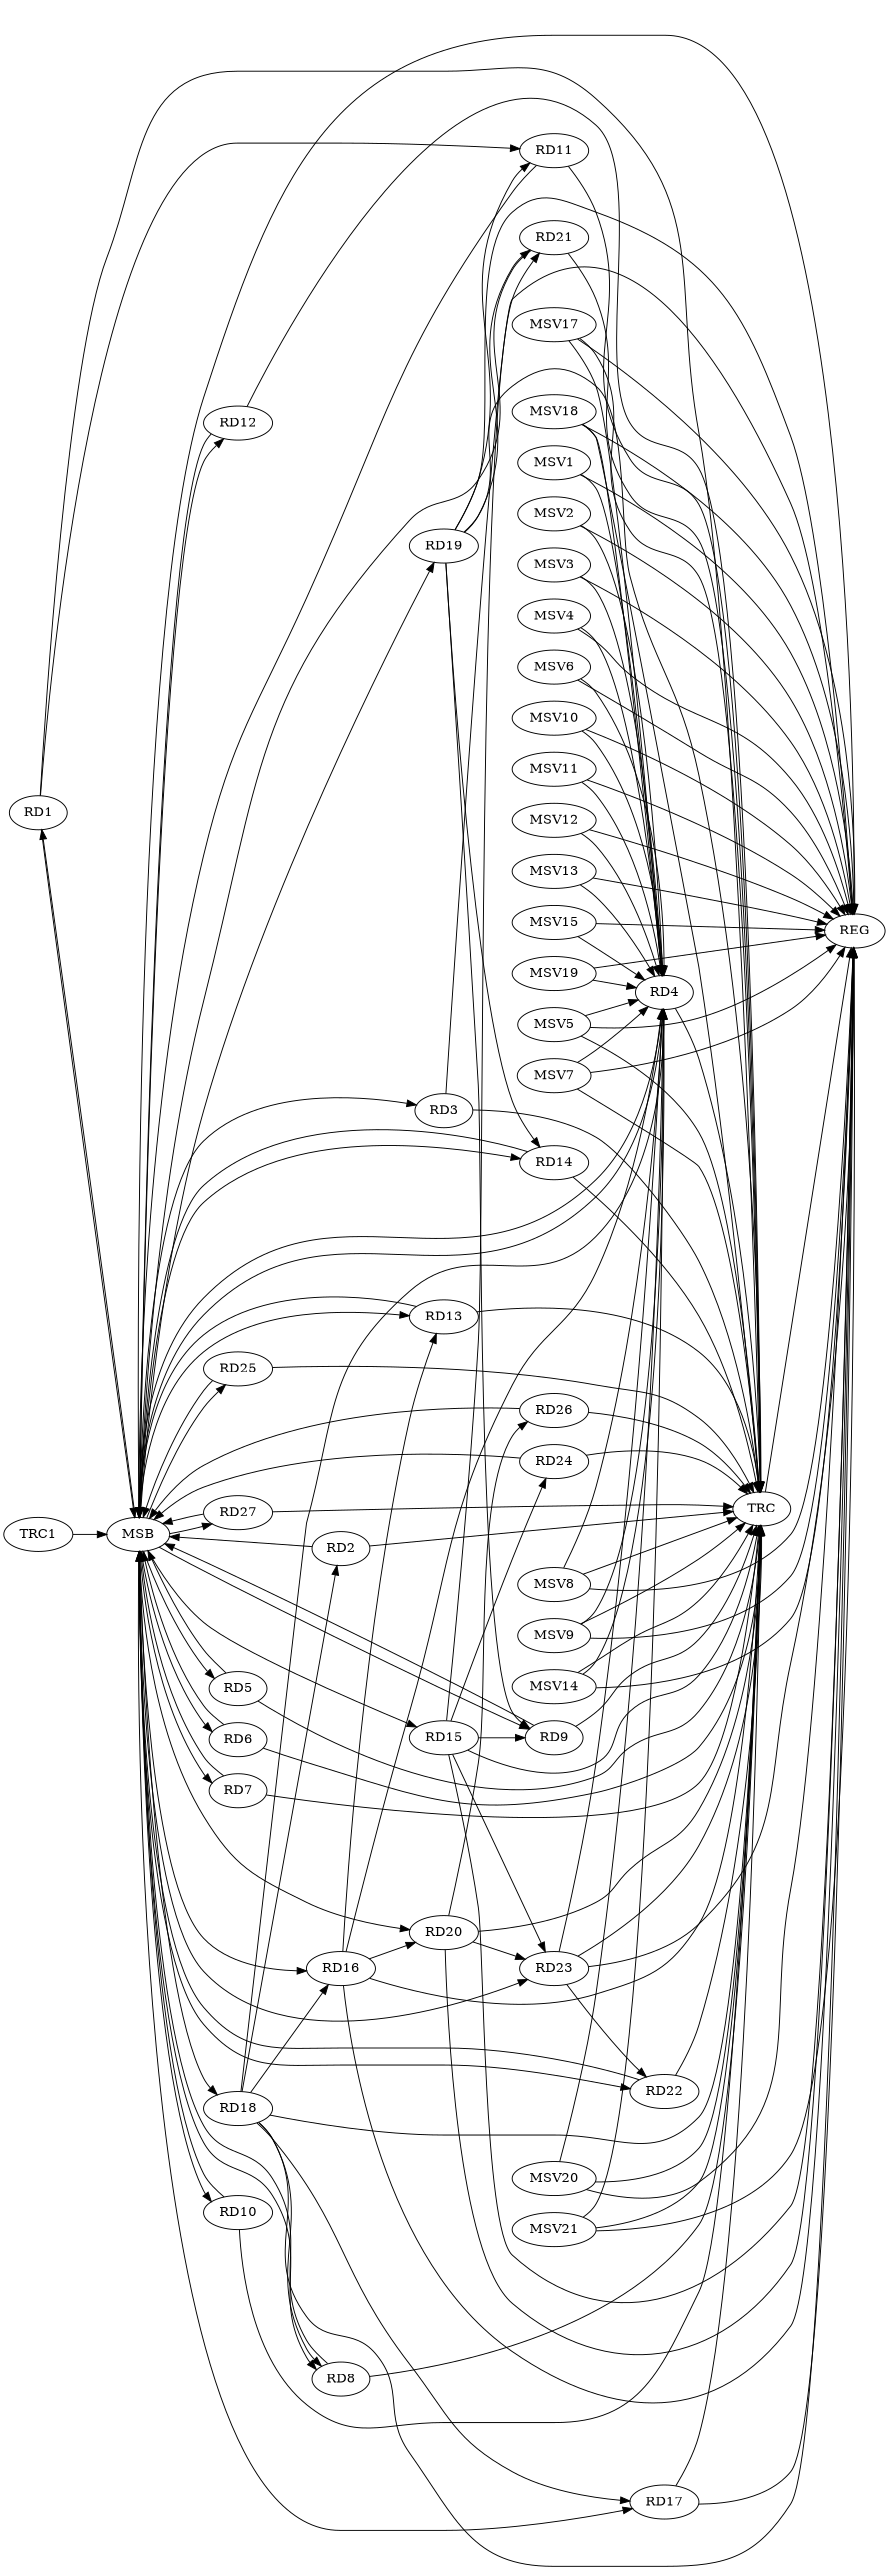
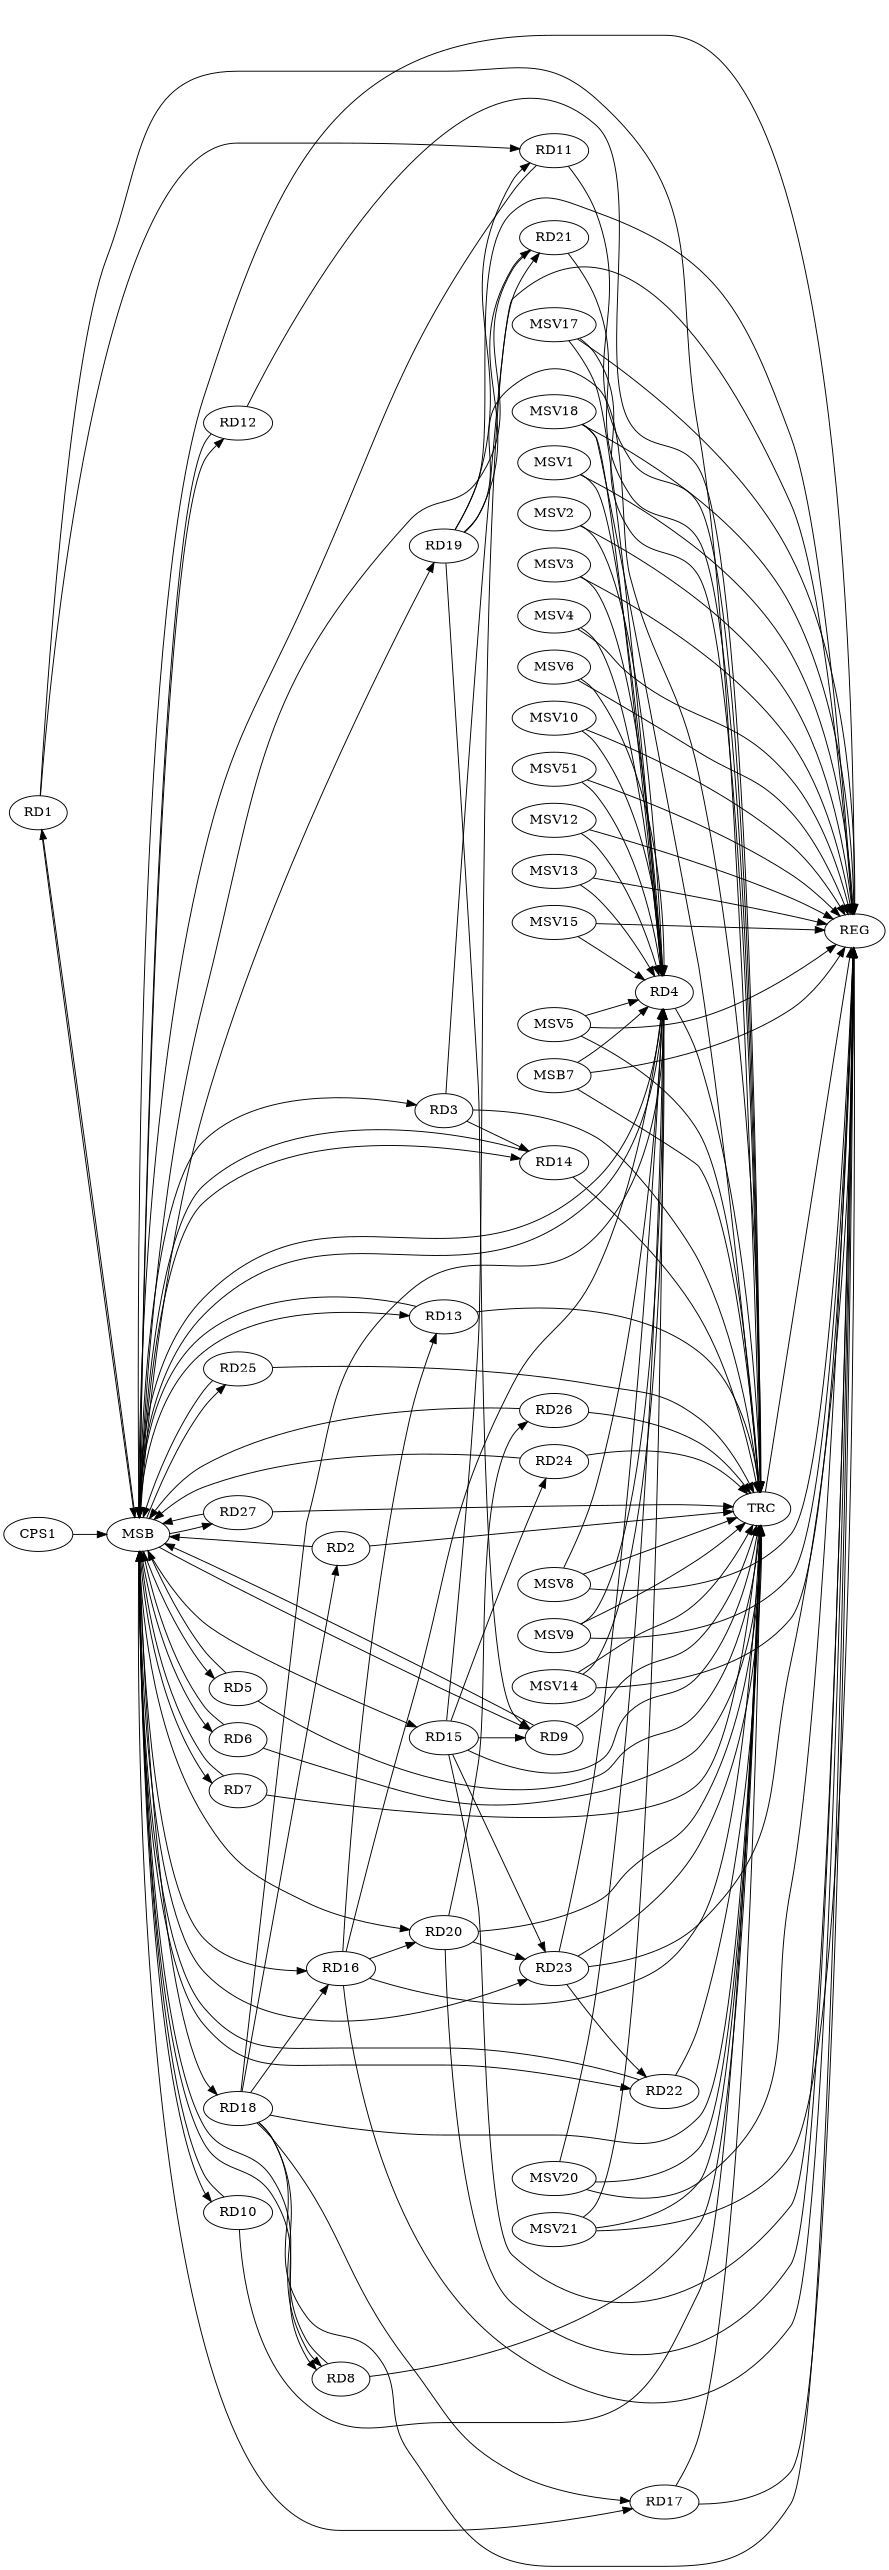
(554, 769) -> (554, 769)
(470, 856) -> (493, 1134)
(554, 974) -> none
(554, 1076) -> (554, 1076)
(38, 1534) -> (38, 1534)
